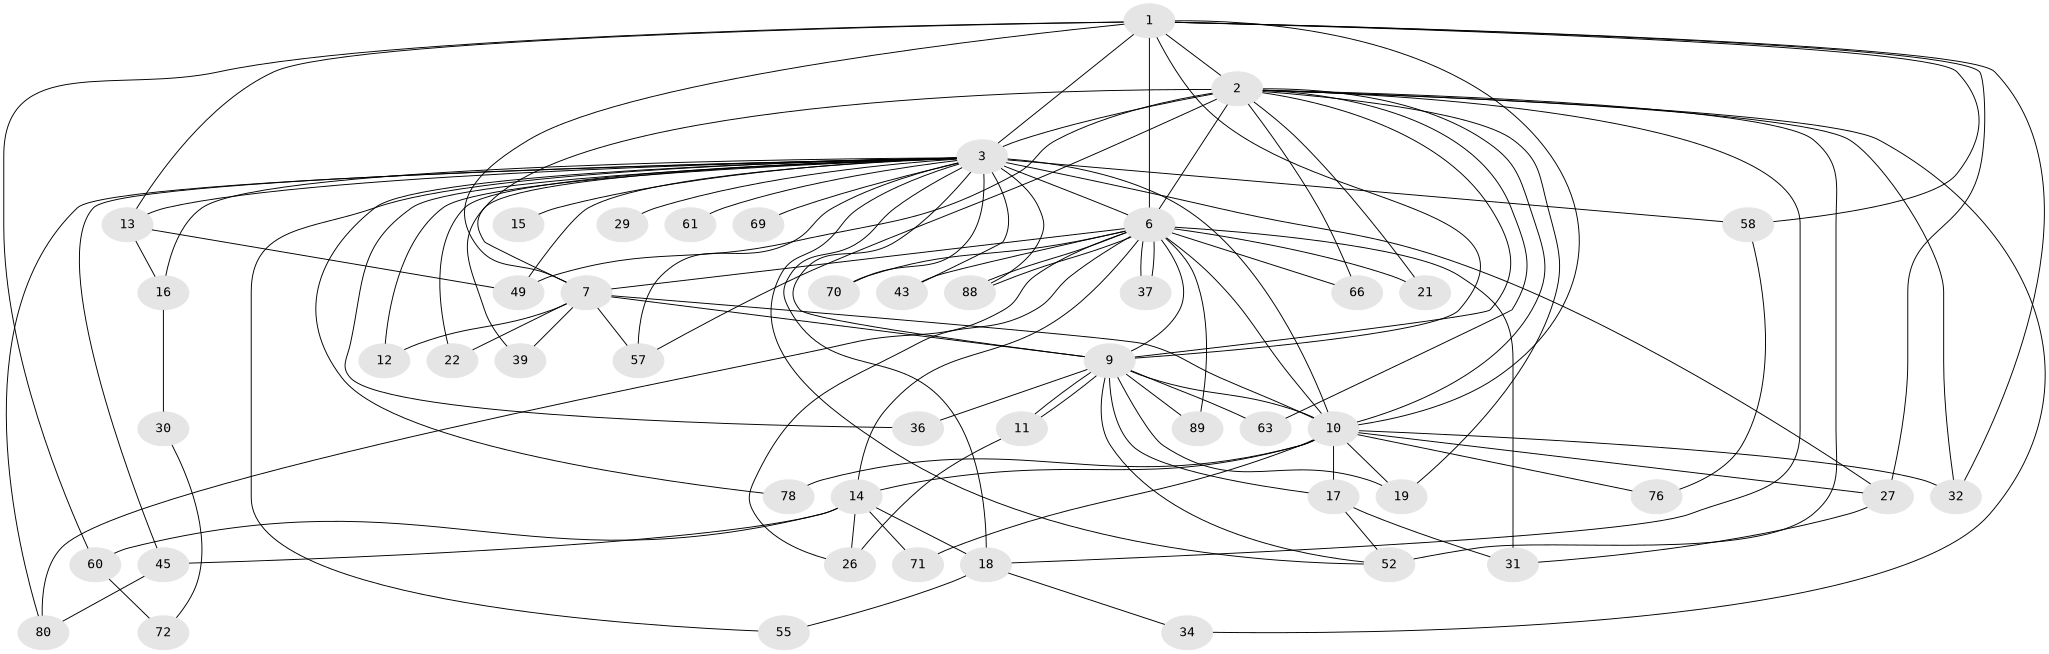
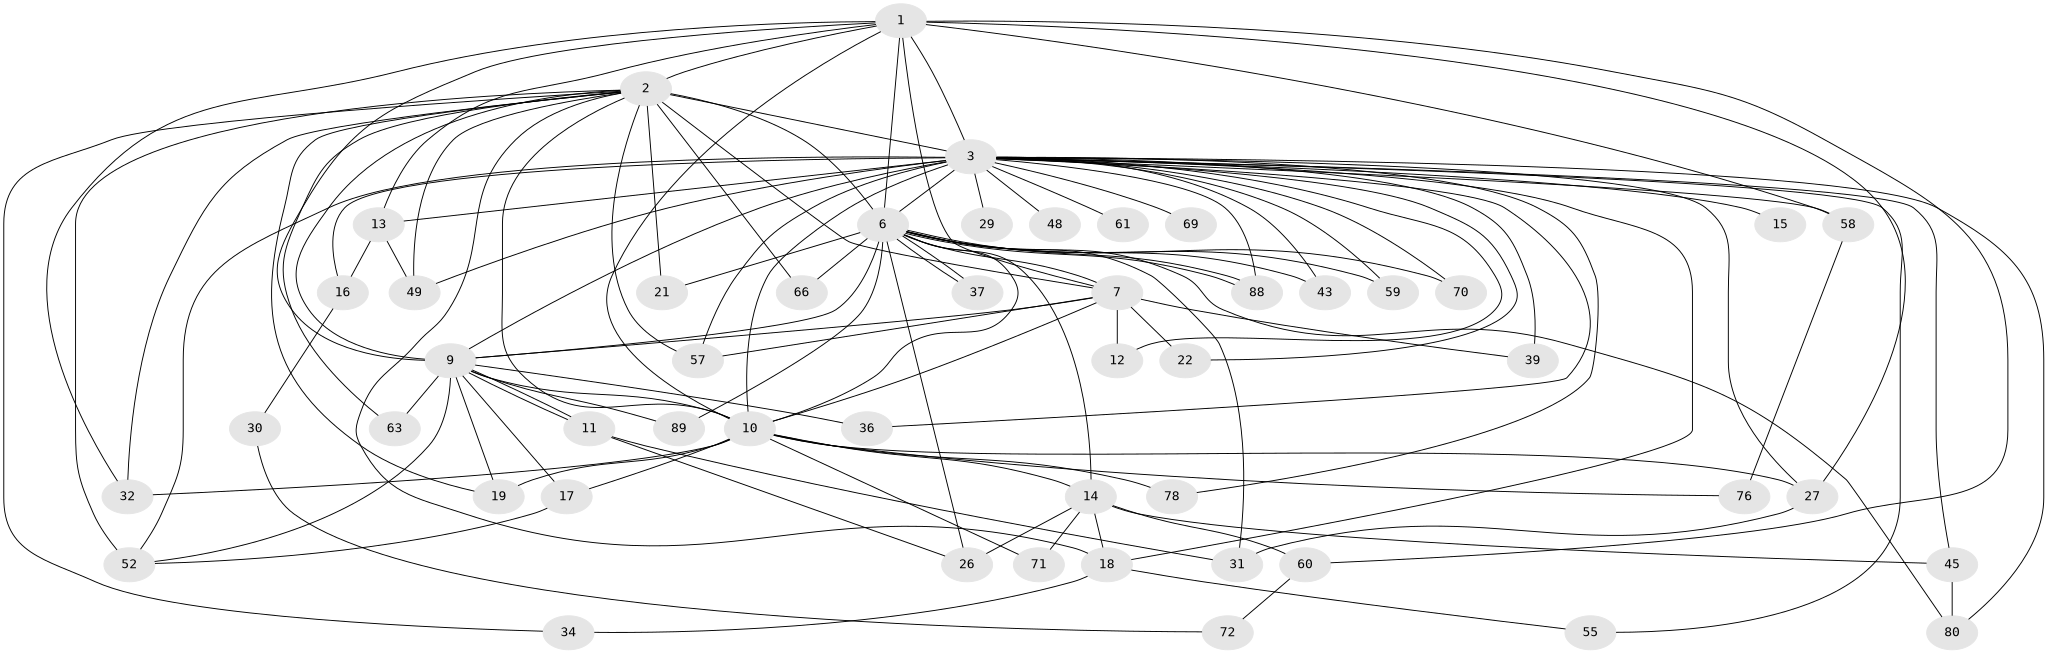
none -> (1055, 225)
none -> (1393, 293)
(1421, 534) -> (881, 498)
